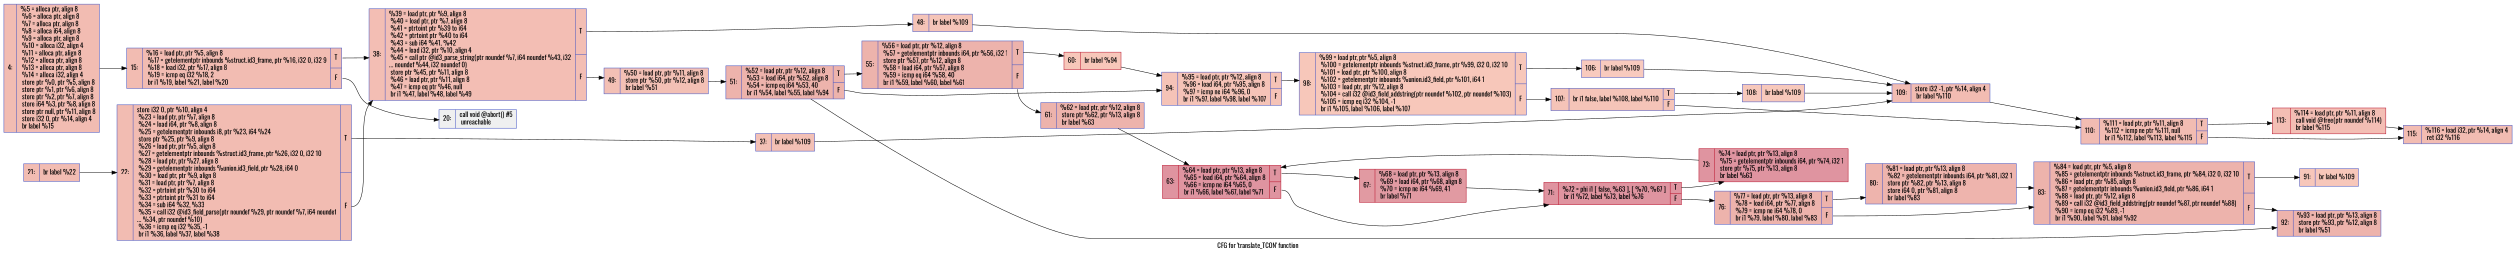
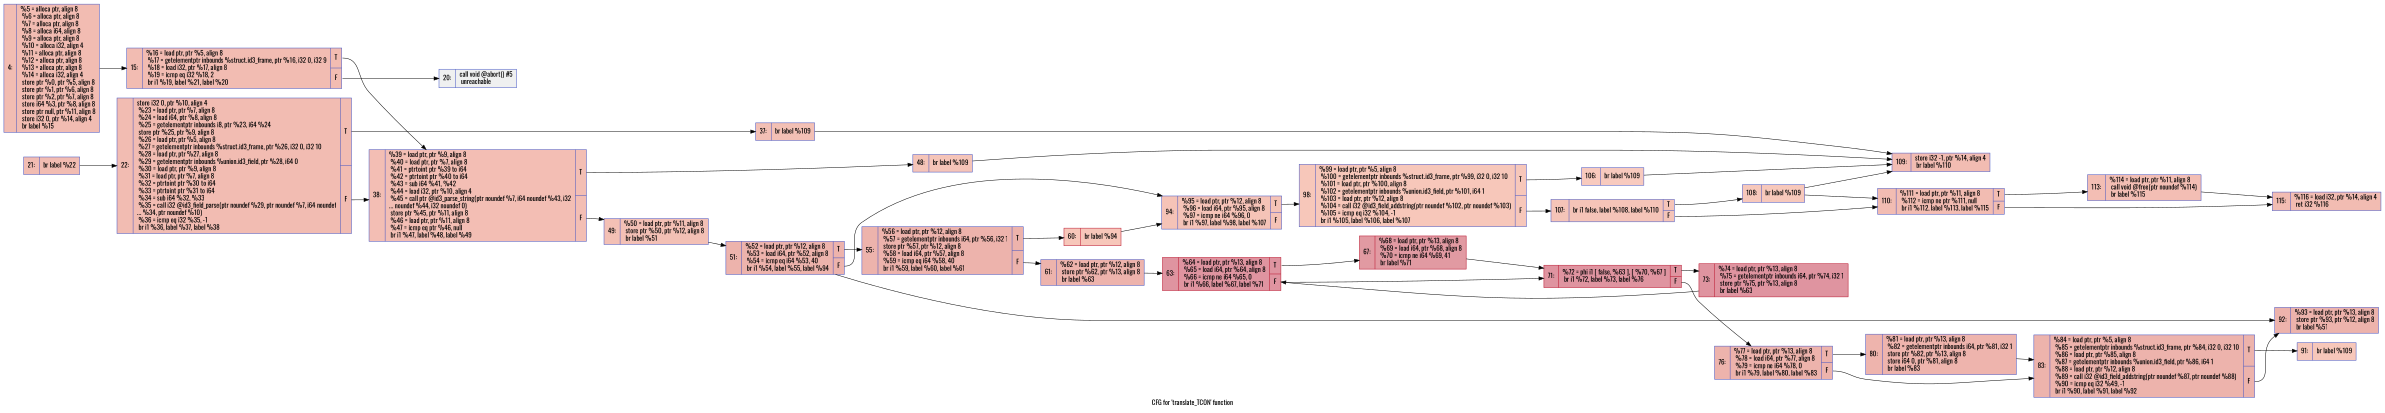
(2033, 110) -> (1839, 197)
(2329, 121) -> (2144, 188)
(2089, 211) -> (2089, 384)
